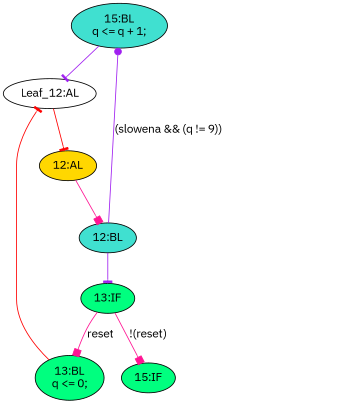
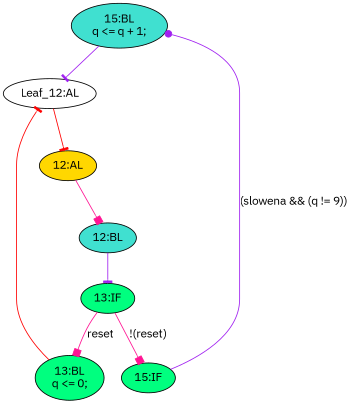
(113, 139) -> (240, 200)
